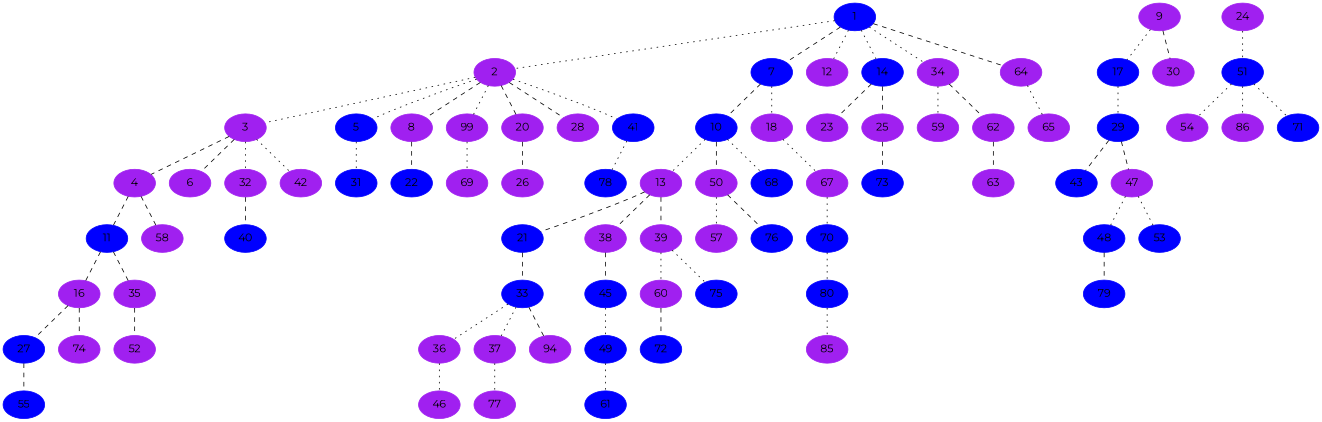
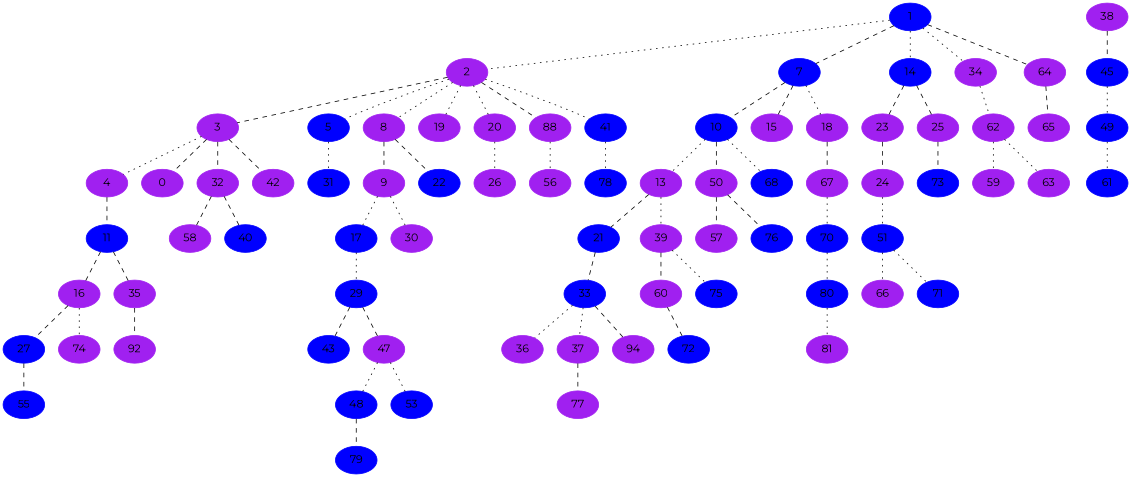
(1167, 45) -> (398, 211)
(827, 72) -> none
(370, 100) -> (342, 100)
(453, 100) -> (425, 100)
(509, 100) -> (481, 100)
(938, 100) -> (993, 156)
(966, 100) -> (985, 100)
(1035, 100) -> (1047, 100)
(467, 128) -> (439, 128)
(578, 128) -> (550, 128)
none -> (772, 128)
(1187, 128) -> none
(1243, 128) -> (883, 294)
(190, 155) -> (162, 155)
(273, 155) -> (245, 155)
(799, 155) -> (827, 156)
(245, 156) -> (218, 156)
none -> (384, 156)
(522, 156) -> (495, 156)
none -> (883, 156)
(993, 156) -> (1021, 155)
(190, 183) -> (162, 183)
(467, 183) -> none
none -> (550, 183)
(149, 211) -> (204, 211)
(633, 211) -> none
(661, 211) -> (661, 211)
(716, 211) -> (716, 211)
(661, 266) -> (661, 266)
(79, 322) -> (79, 322)
(135, 349) -> (135, 349)
(827, 349) -> (827, 349)
(495, 377) -> (578, 377)
(439, 405) -> none
